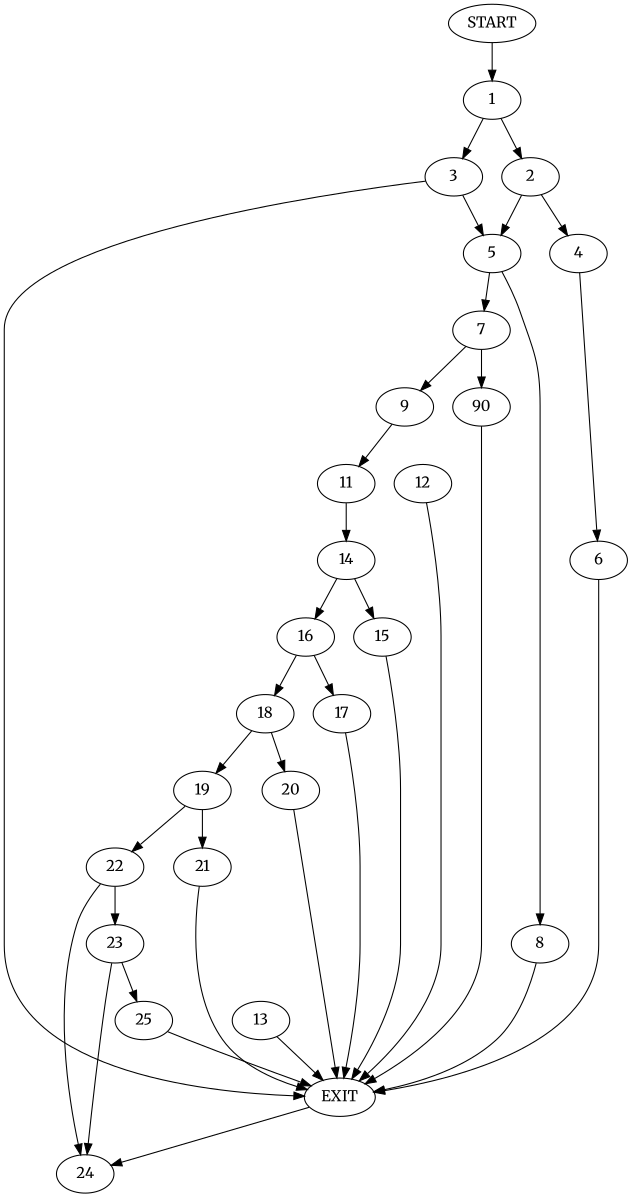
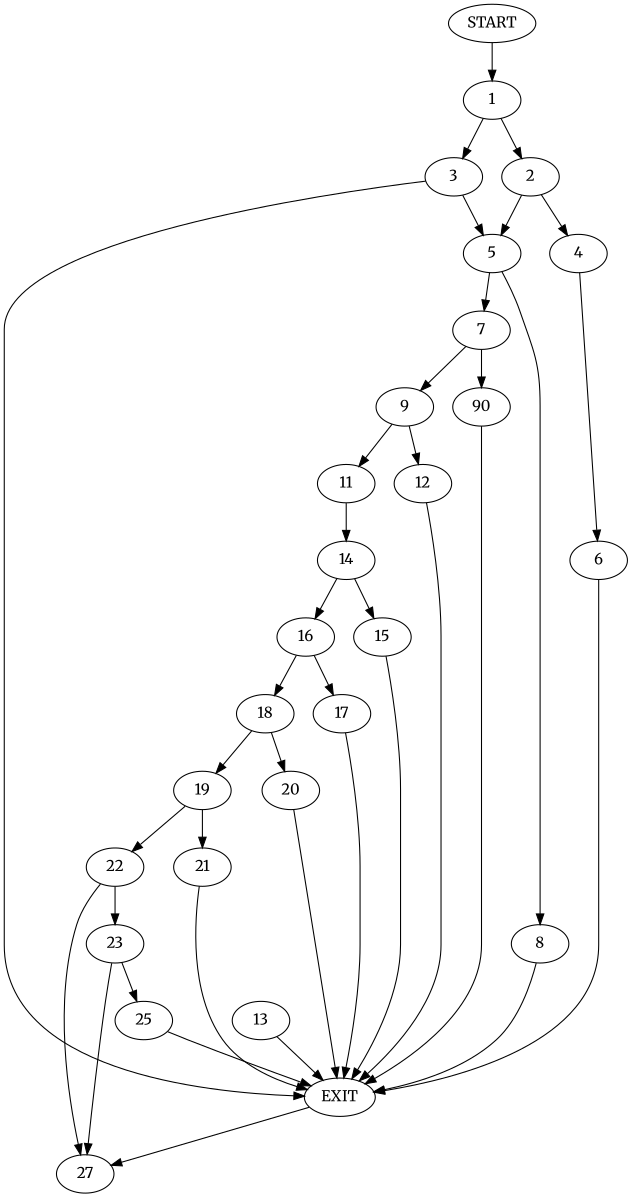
none -> (413, 440)
(85, 1174) -> (85, 1174)
